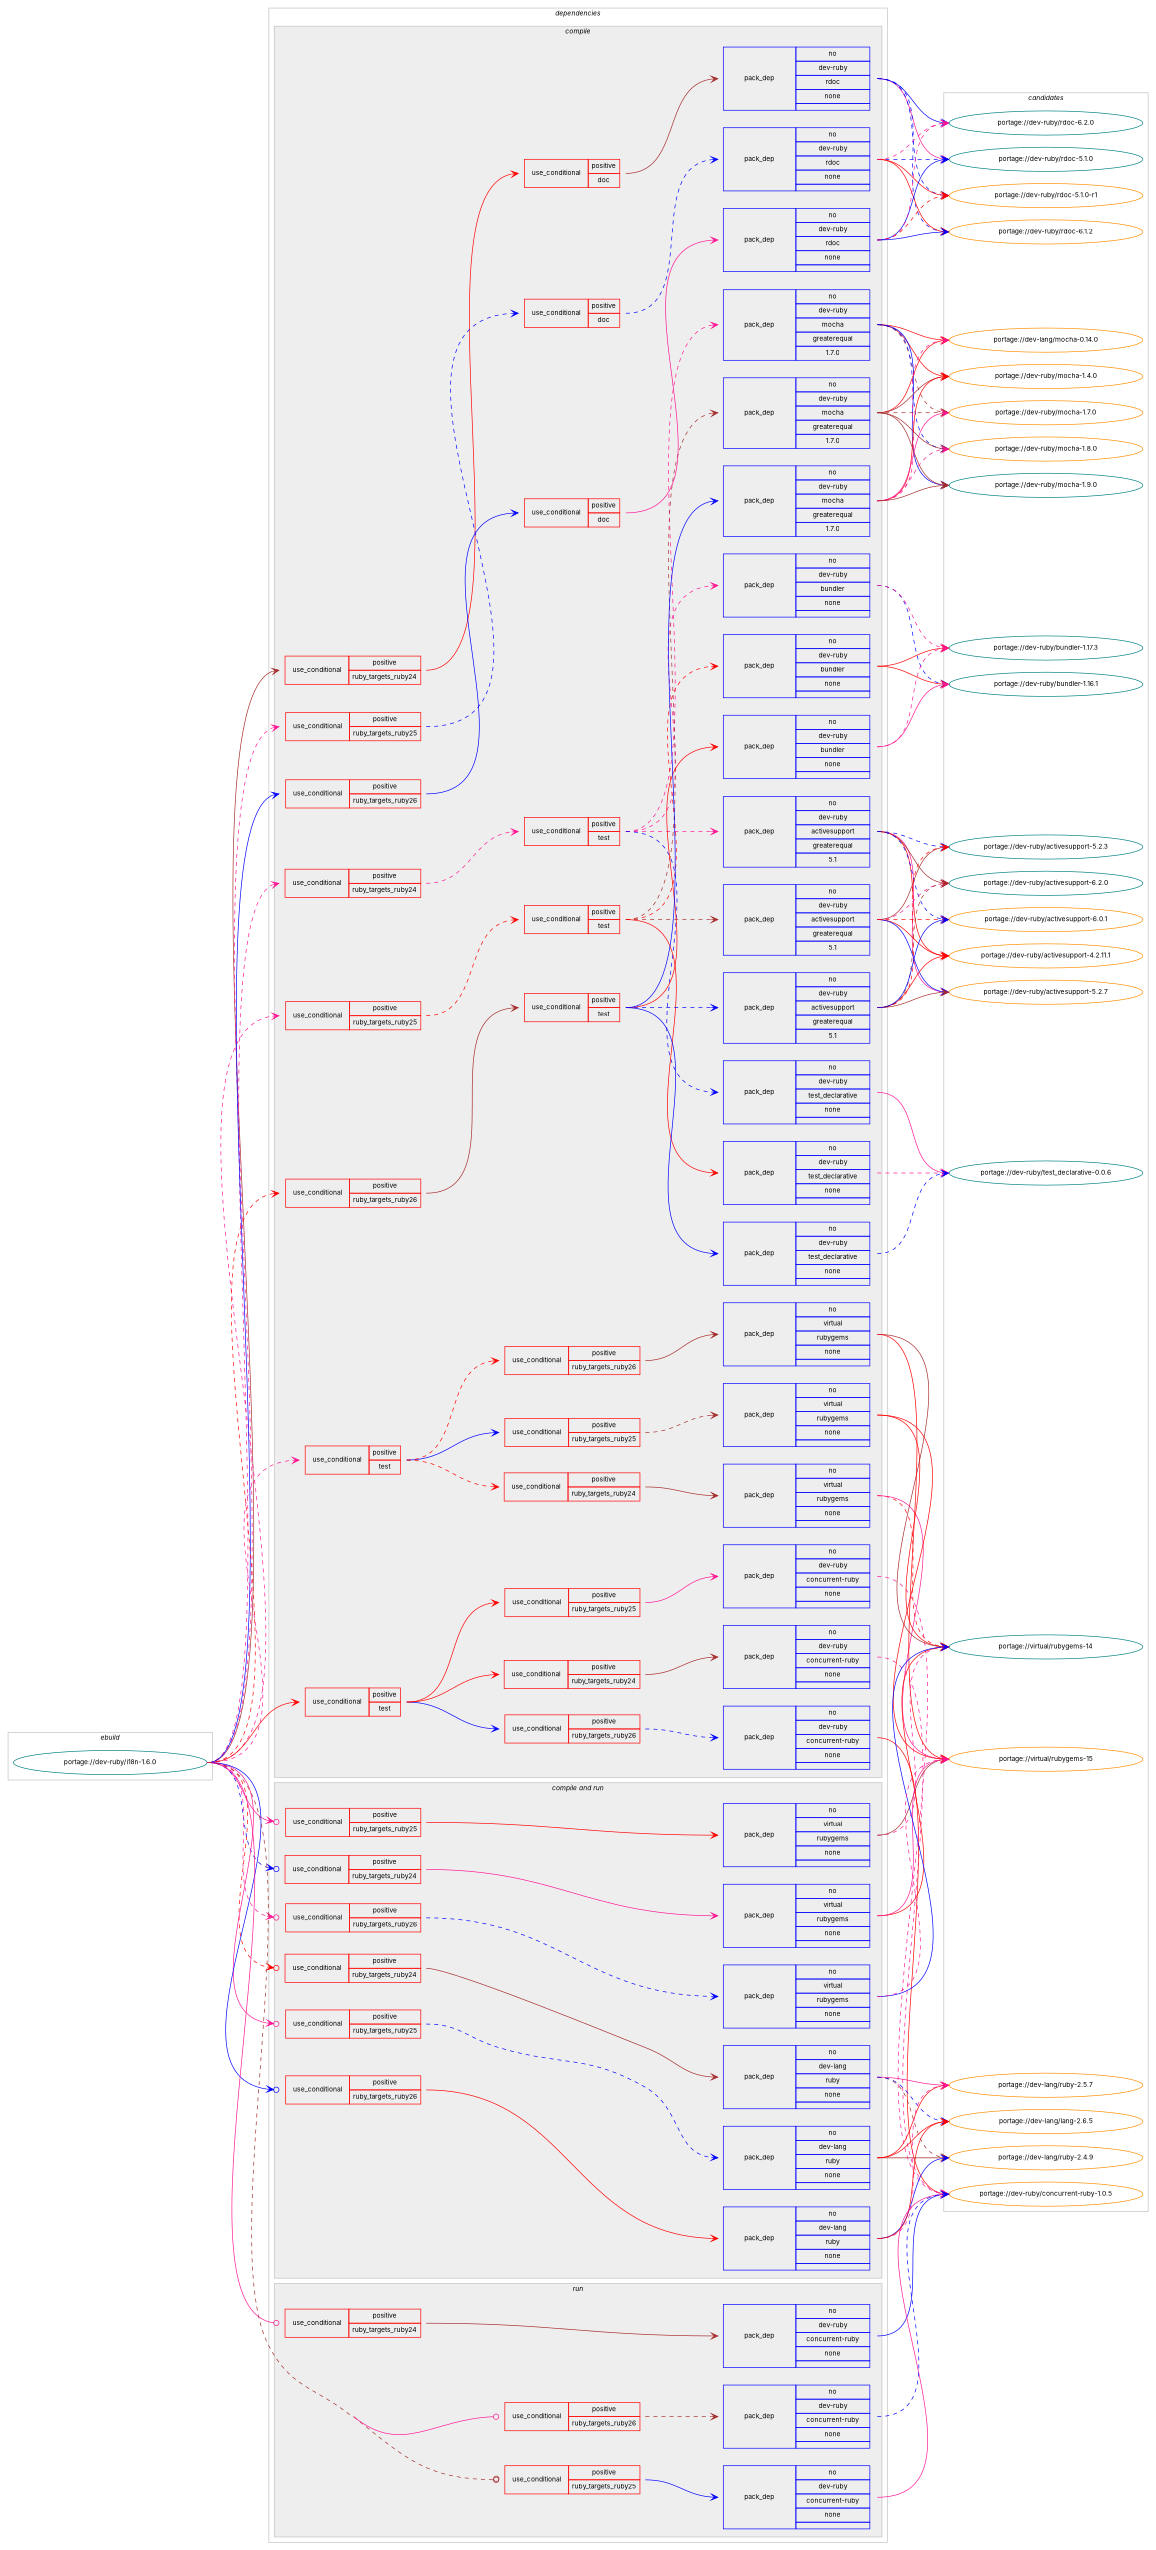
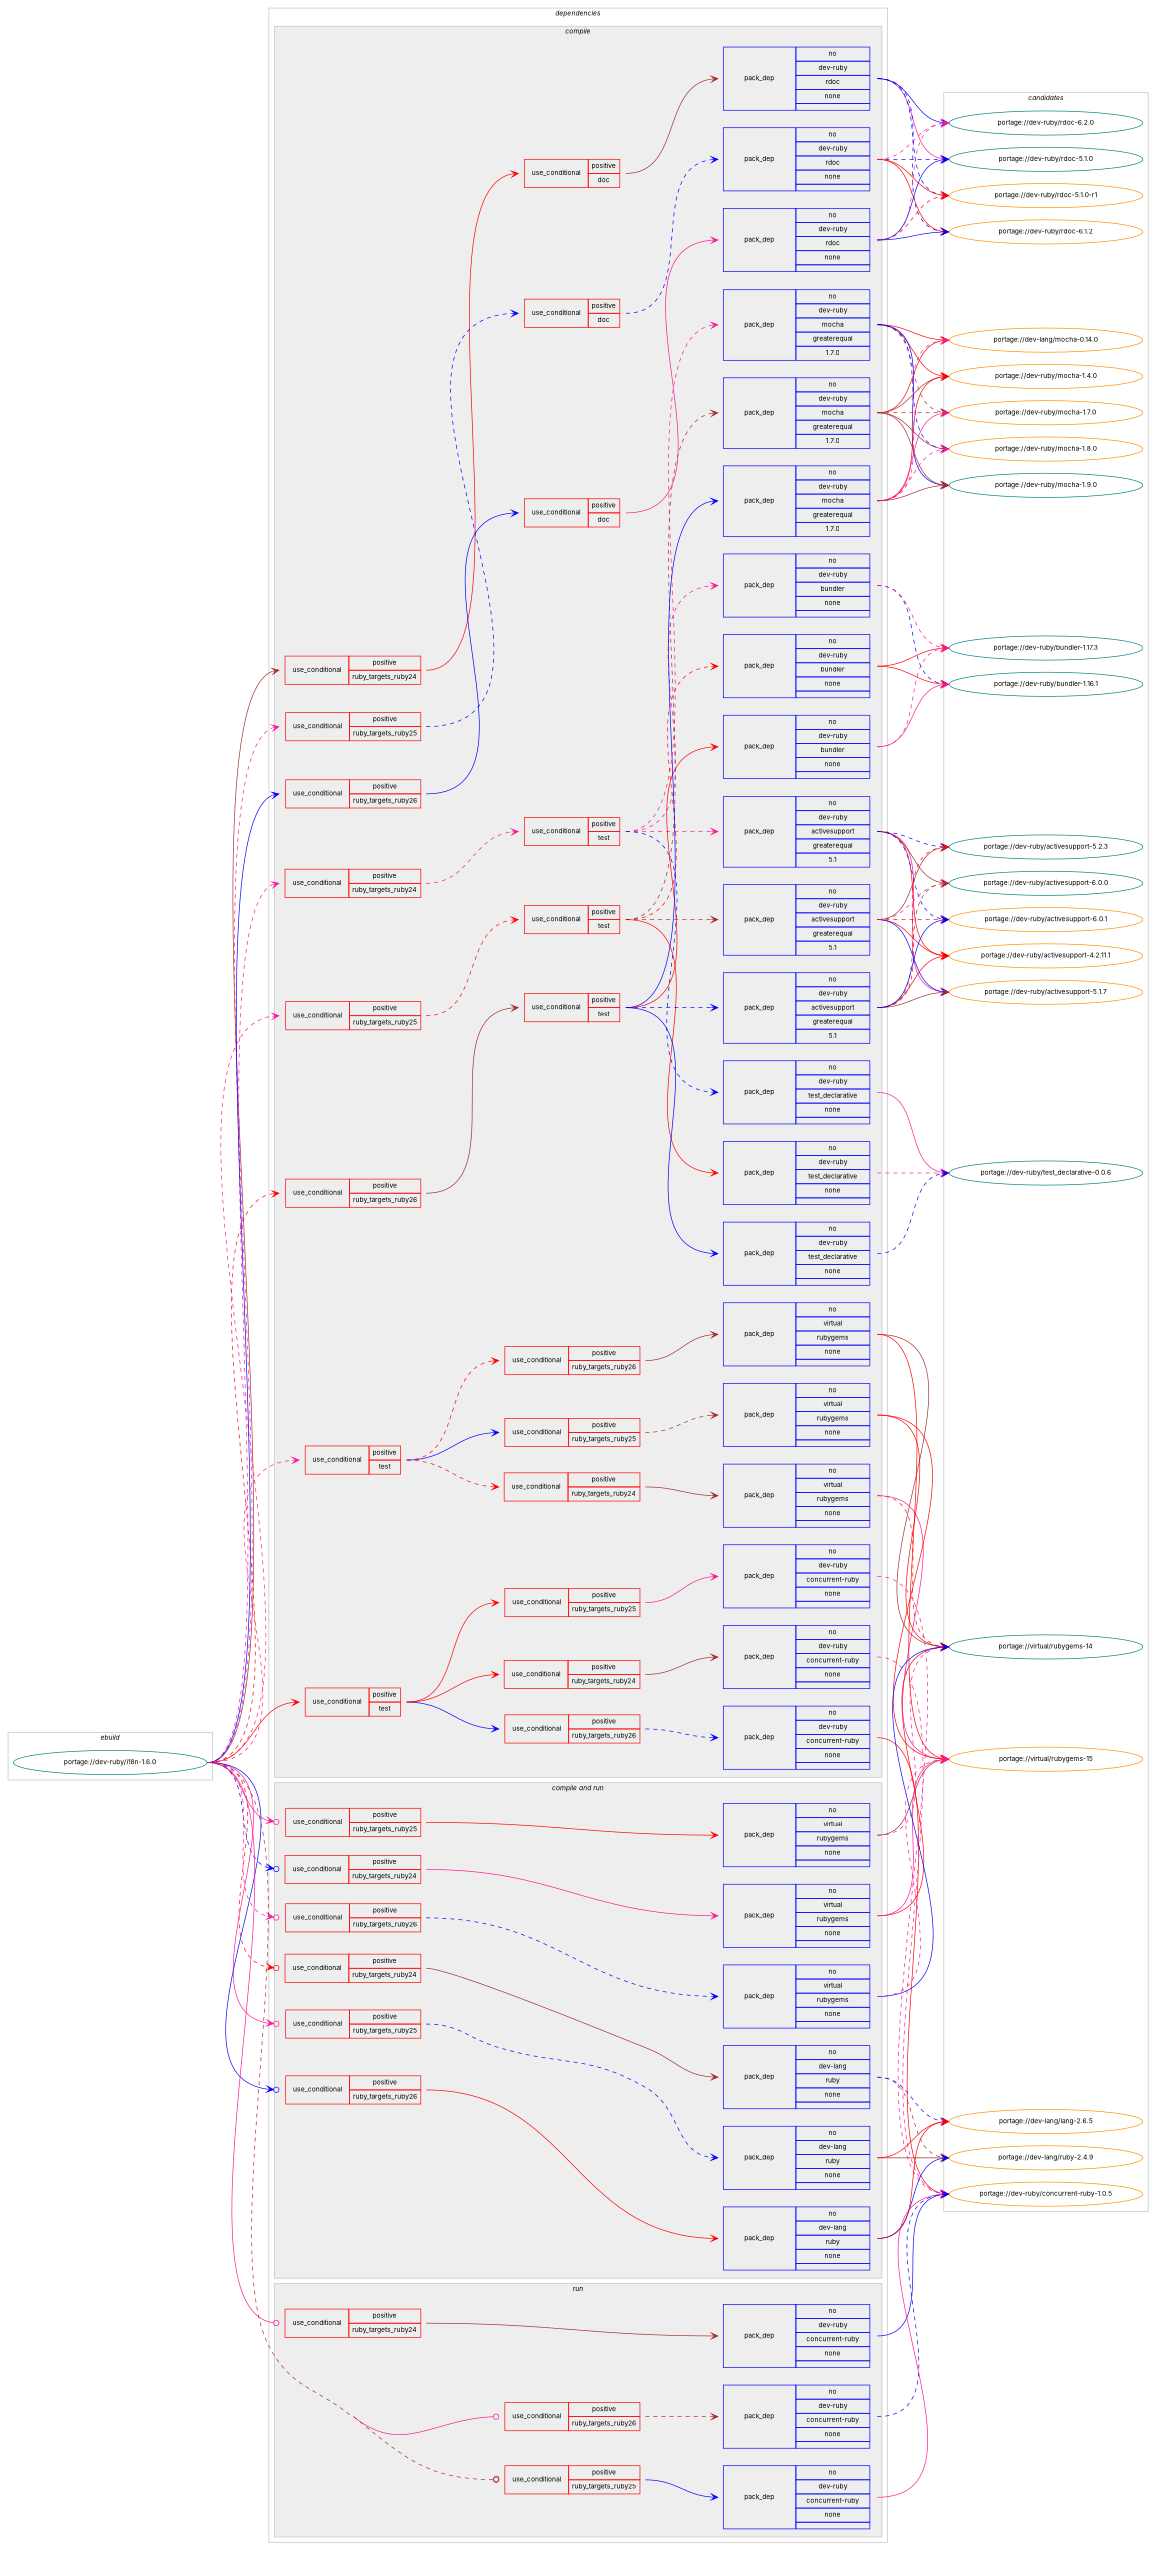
(1046, 883) -> (1046, 883)
(1046, 992) -> (1046, 992)
(1046, 2085) -> none
